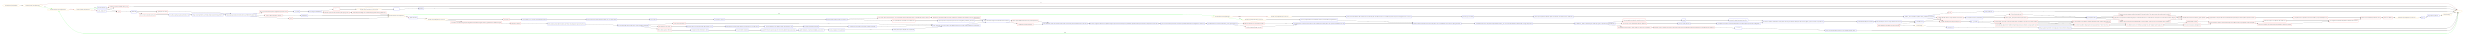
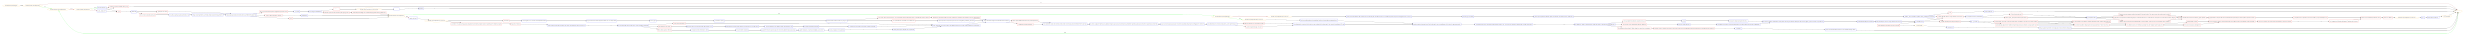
(2275, 21) -> none
